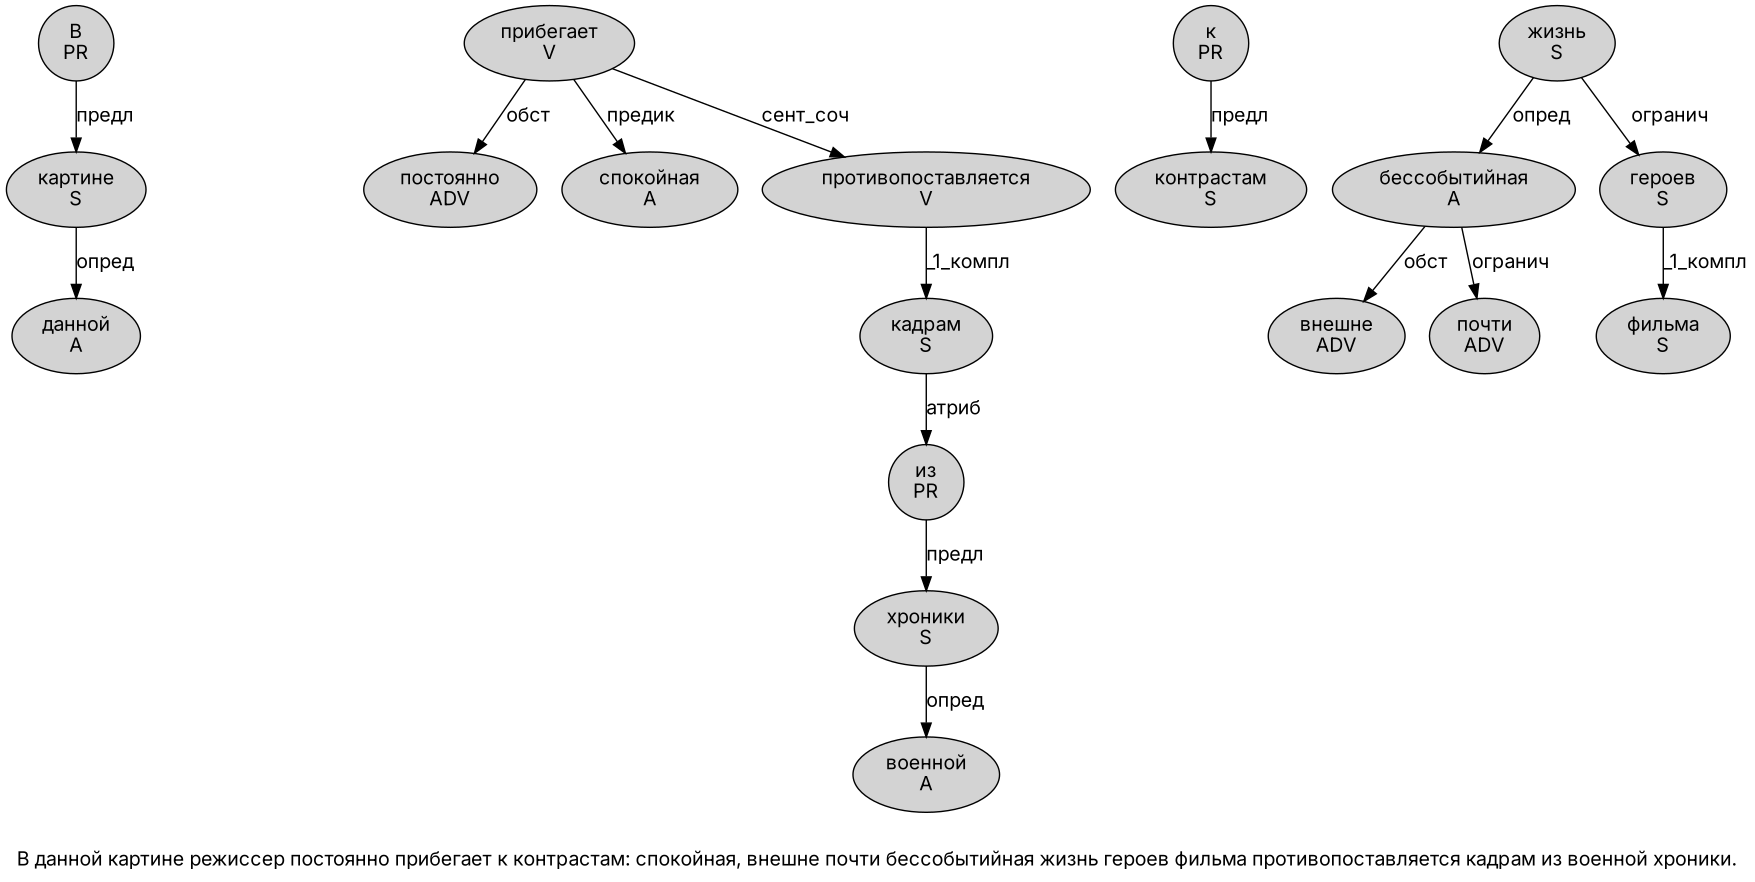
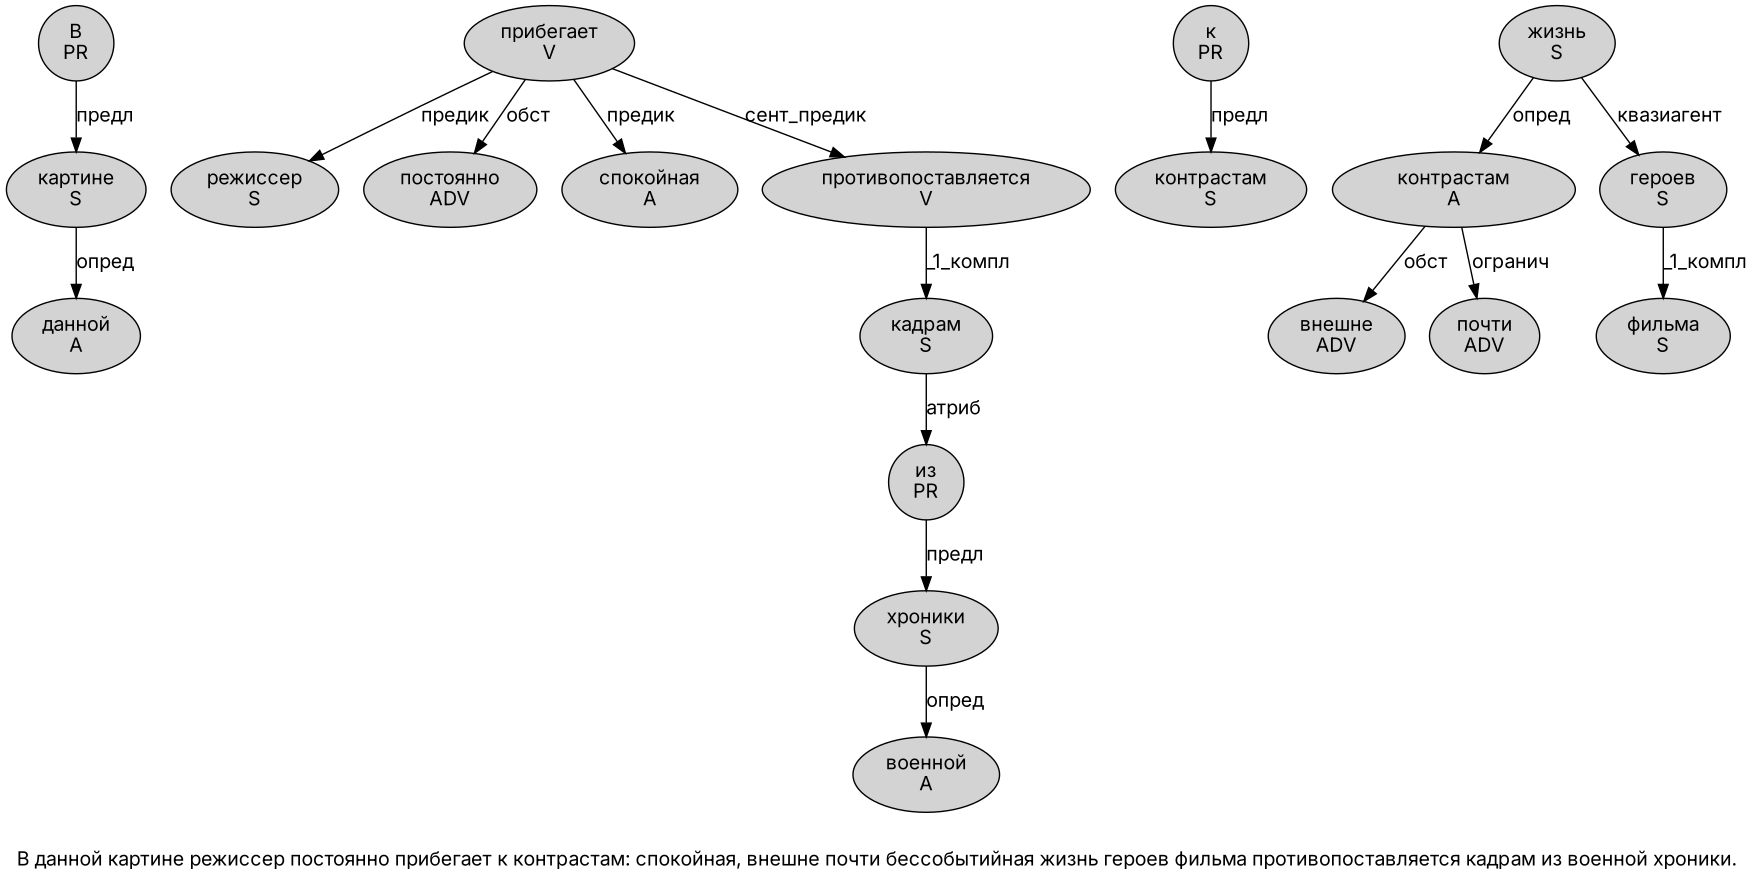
(806, 116) -> (806, 116)
(1670, 116) -> (1670, 116)
none -> (255, 190)
(1454, 190) -> (1454, 190)
